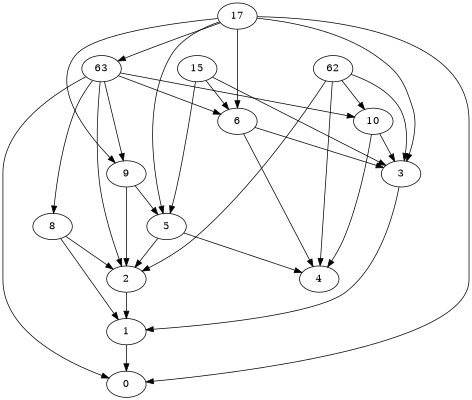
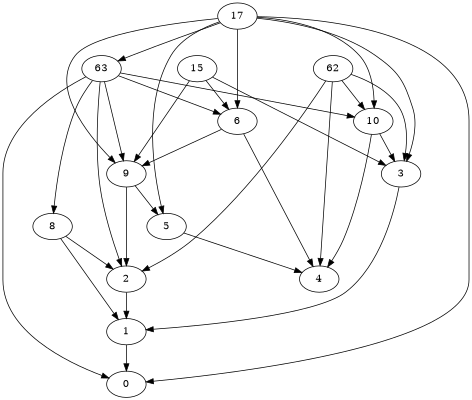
none -> (351, 48)
(185, 144) -> (164, 118)
(316, 146) -> (185, 146)
(149, 250) -> none
